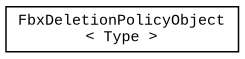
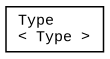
(122, 29) -> (55, 29)
